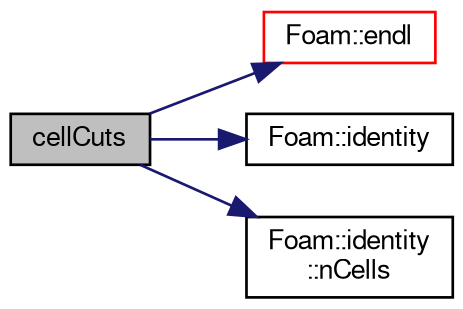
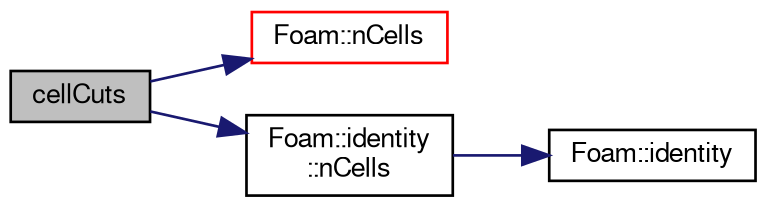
(350, 38) -> (350, 38)
(184, 139) -> (487, 155)
